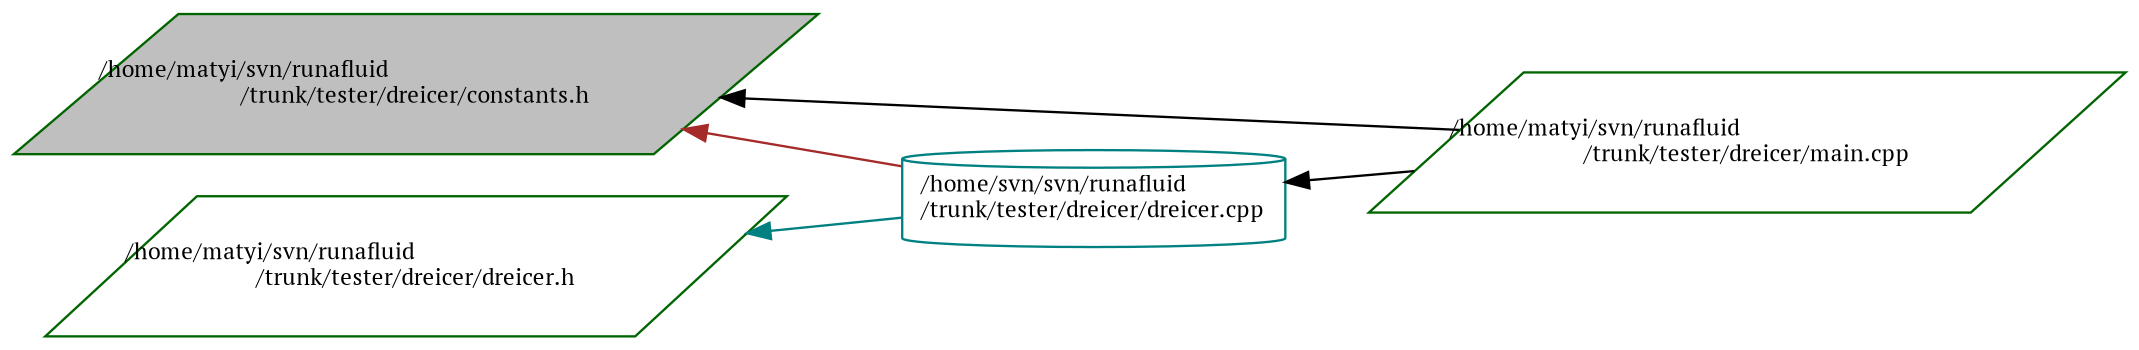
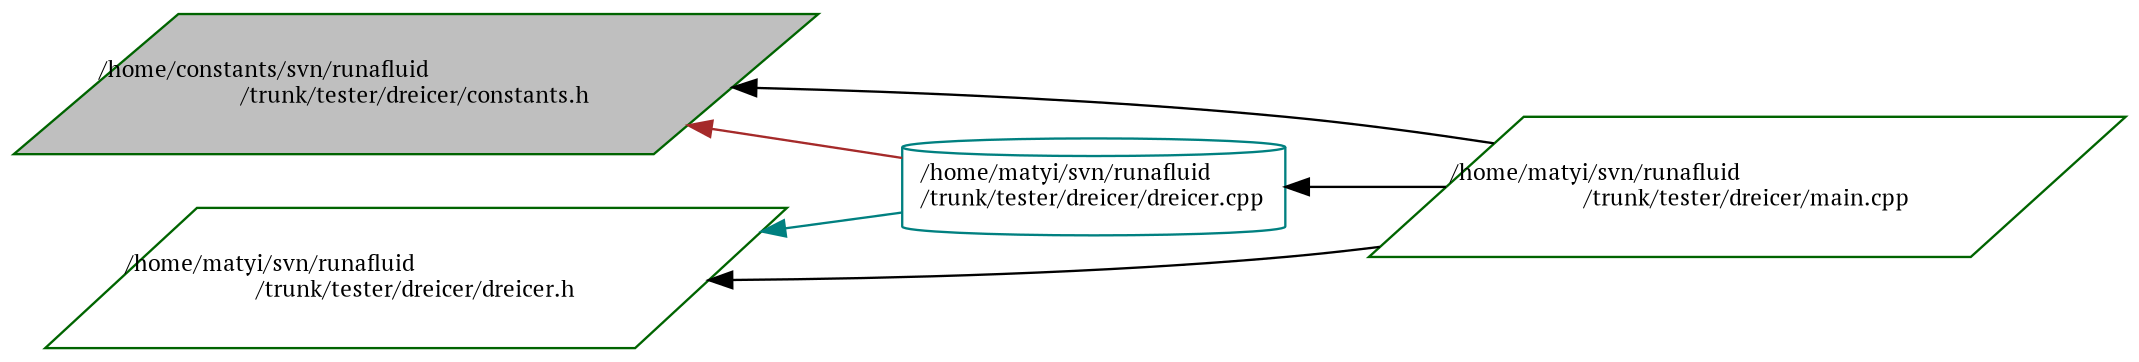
(416, 84) -> (416, 84)
(1094, 199) -> (1094, 187)
none -> (1057, 272)
